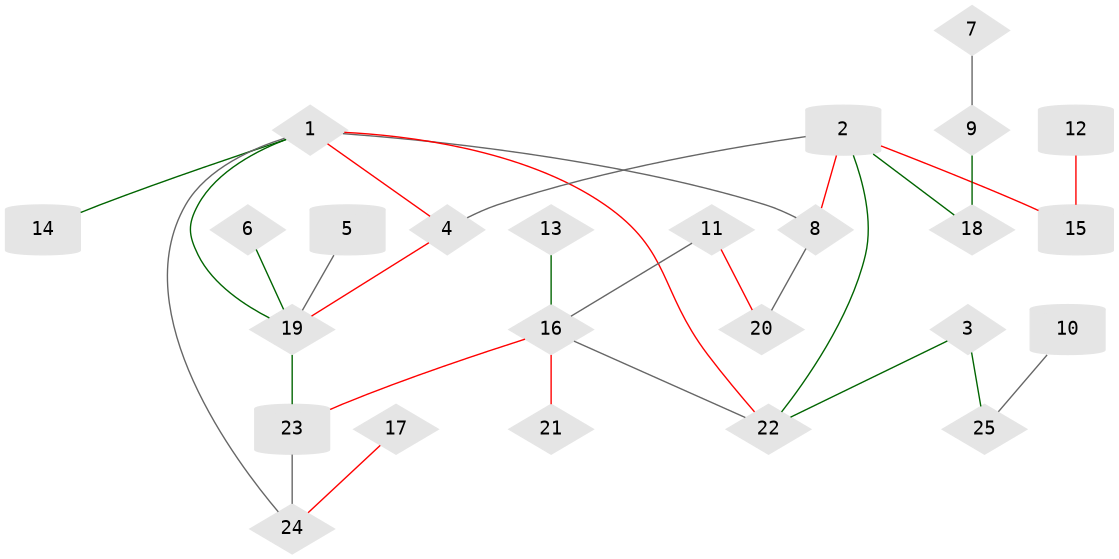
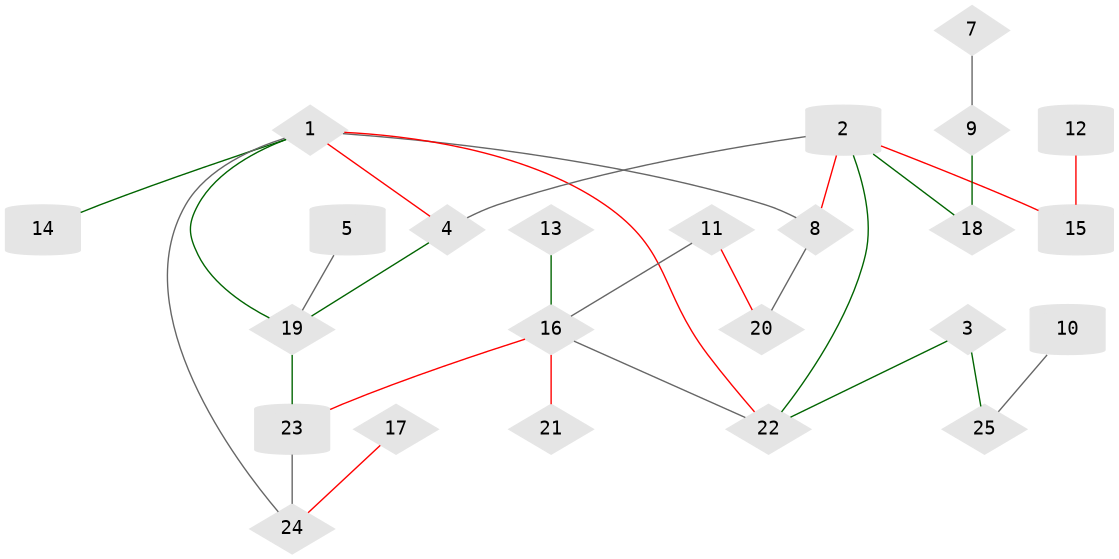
(248, 230) -> none
(370, 279) -> (370, 279)
